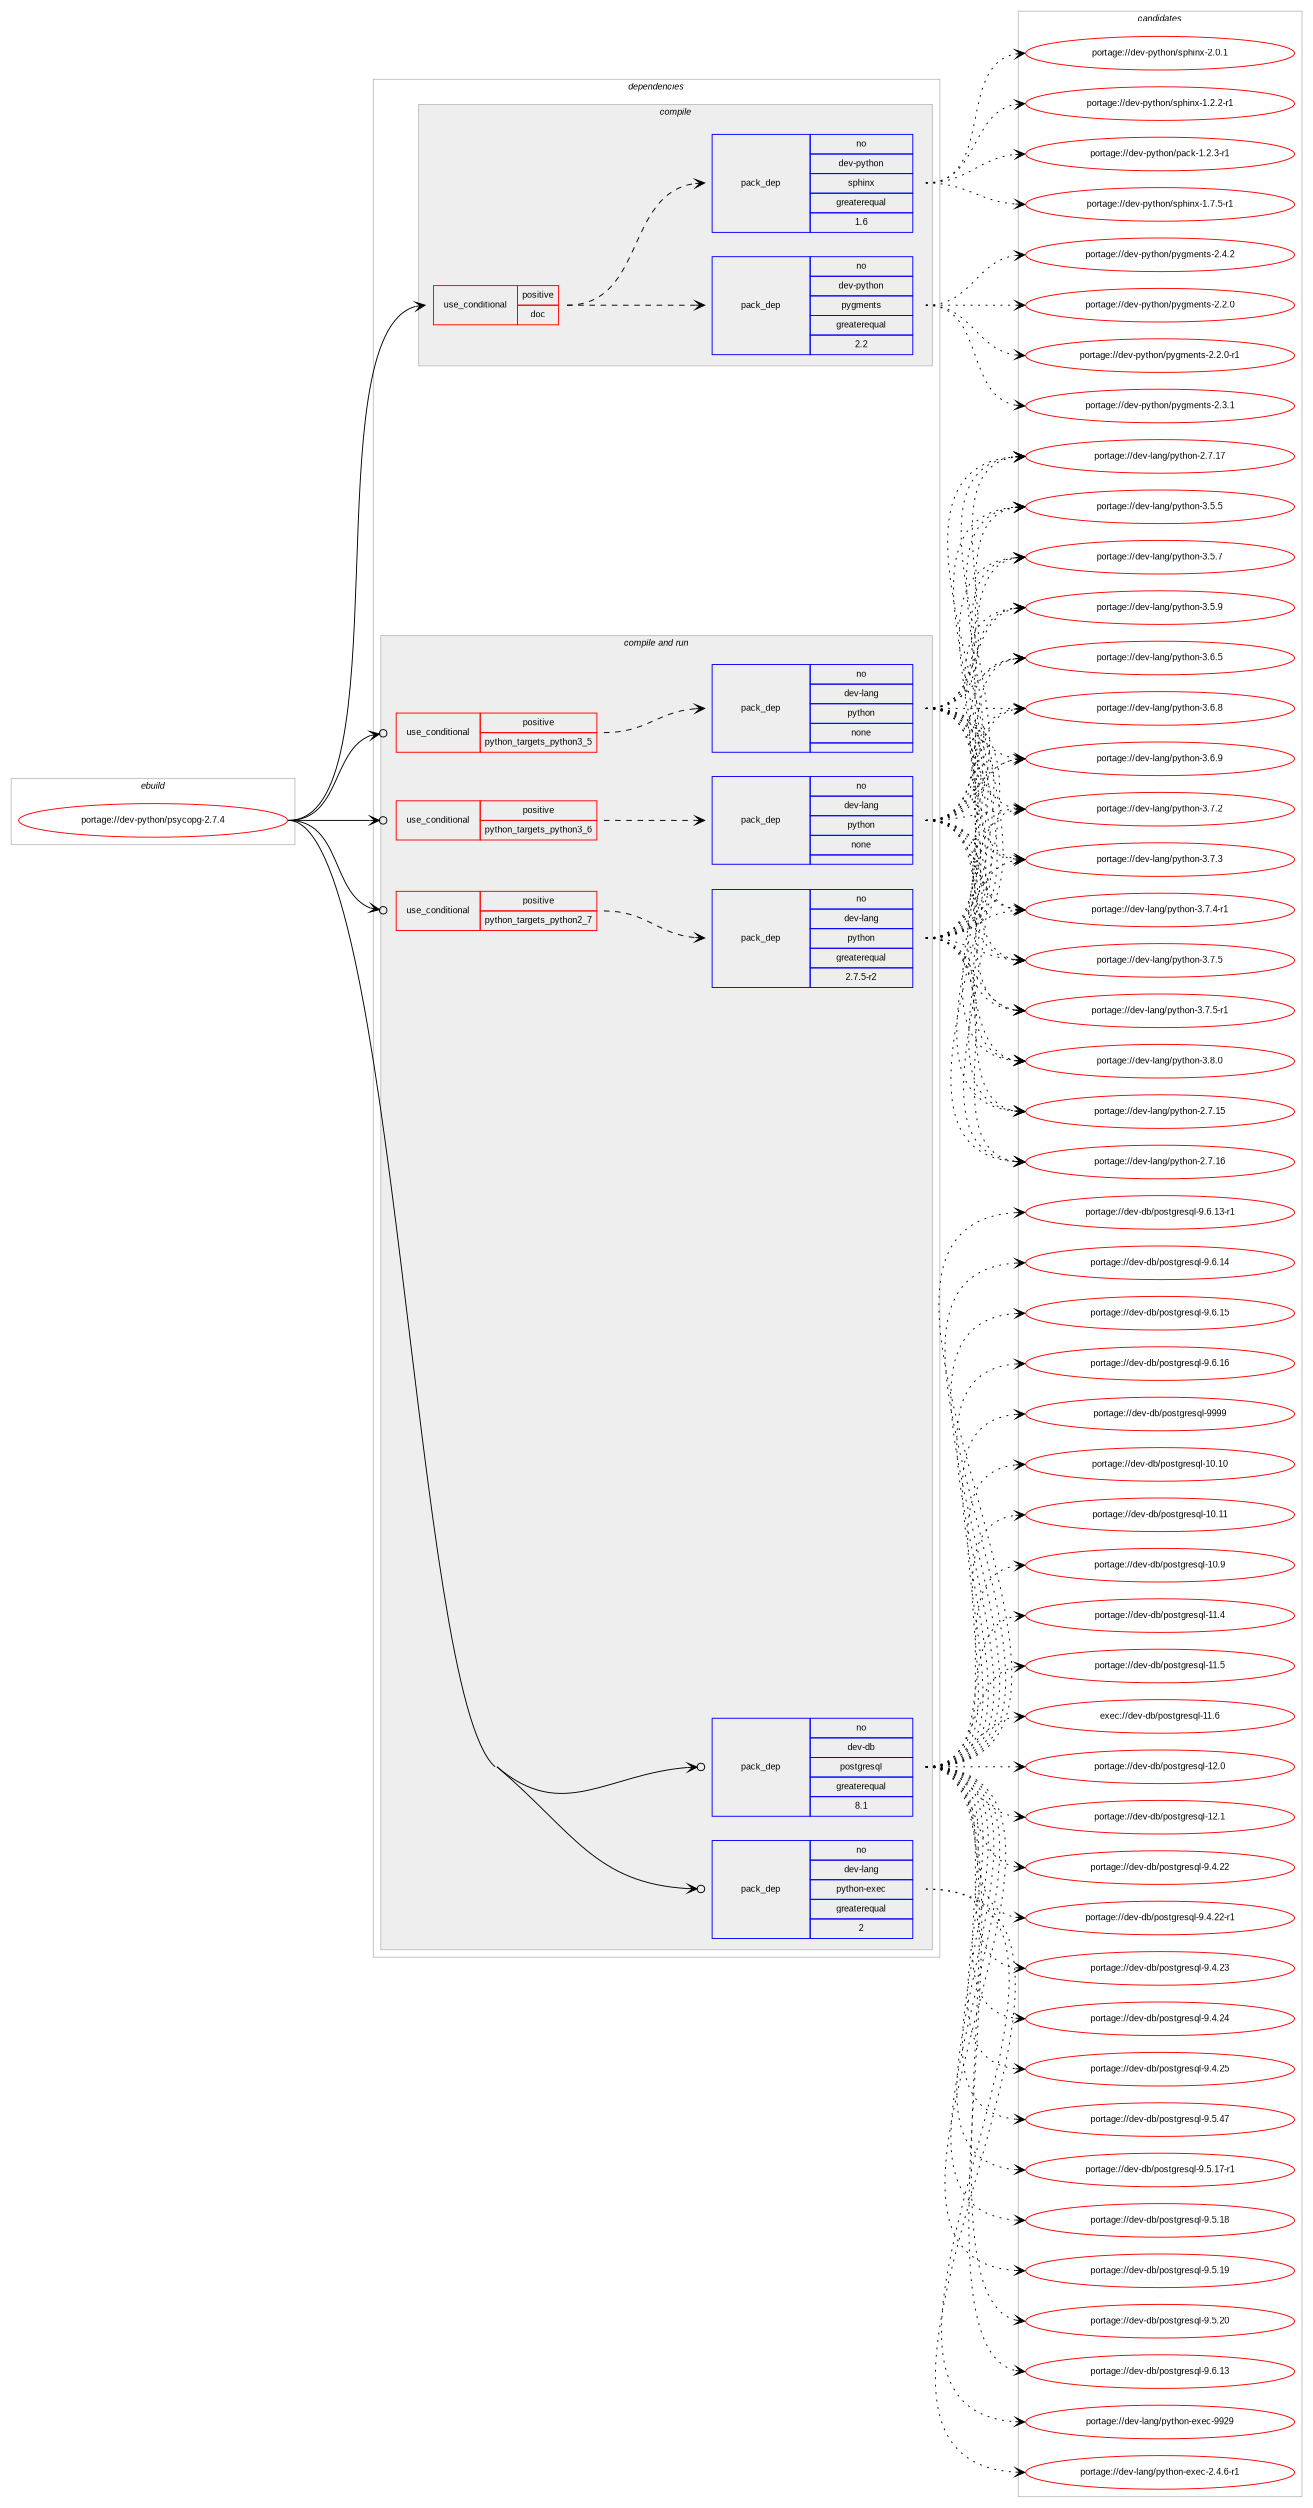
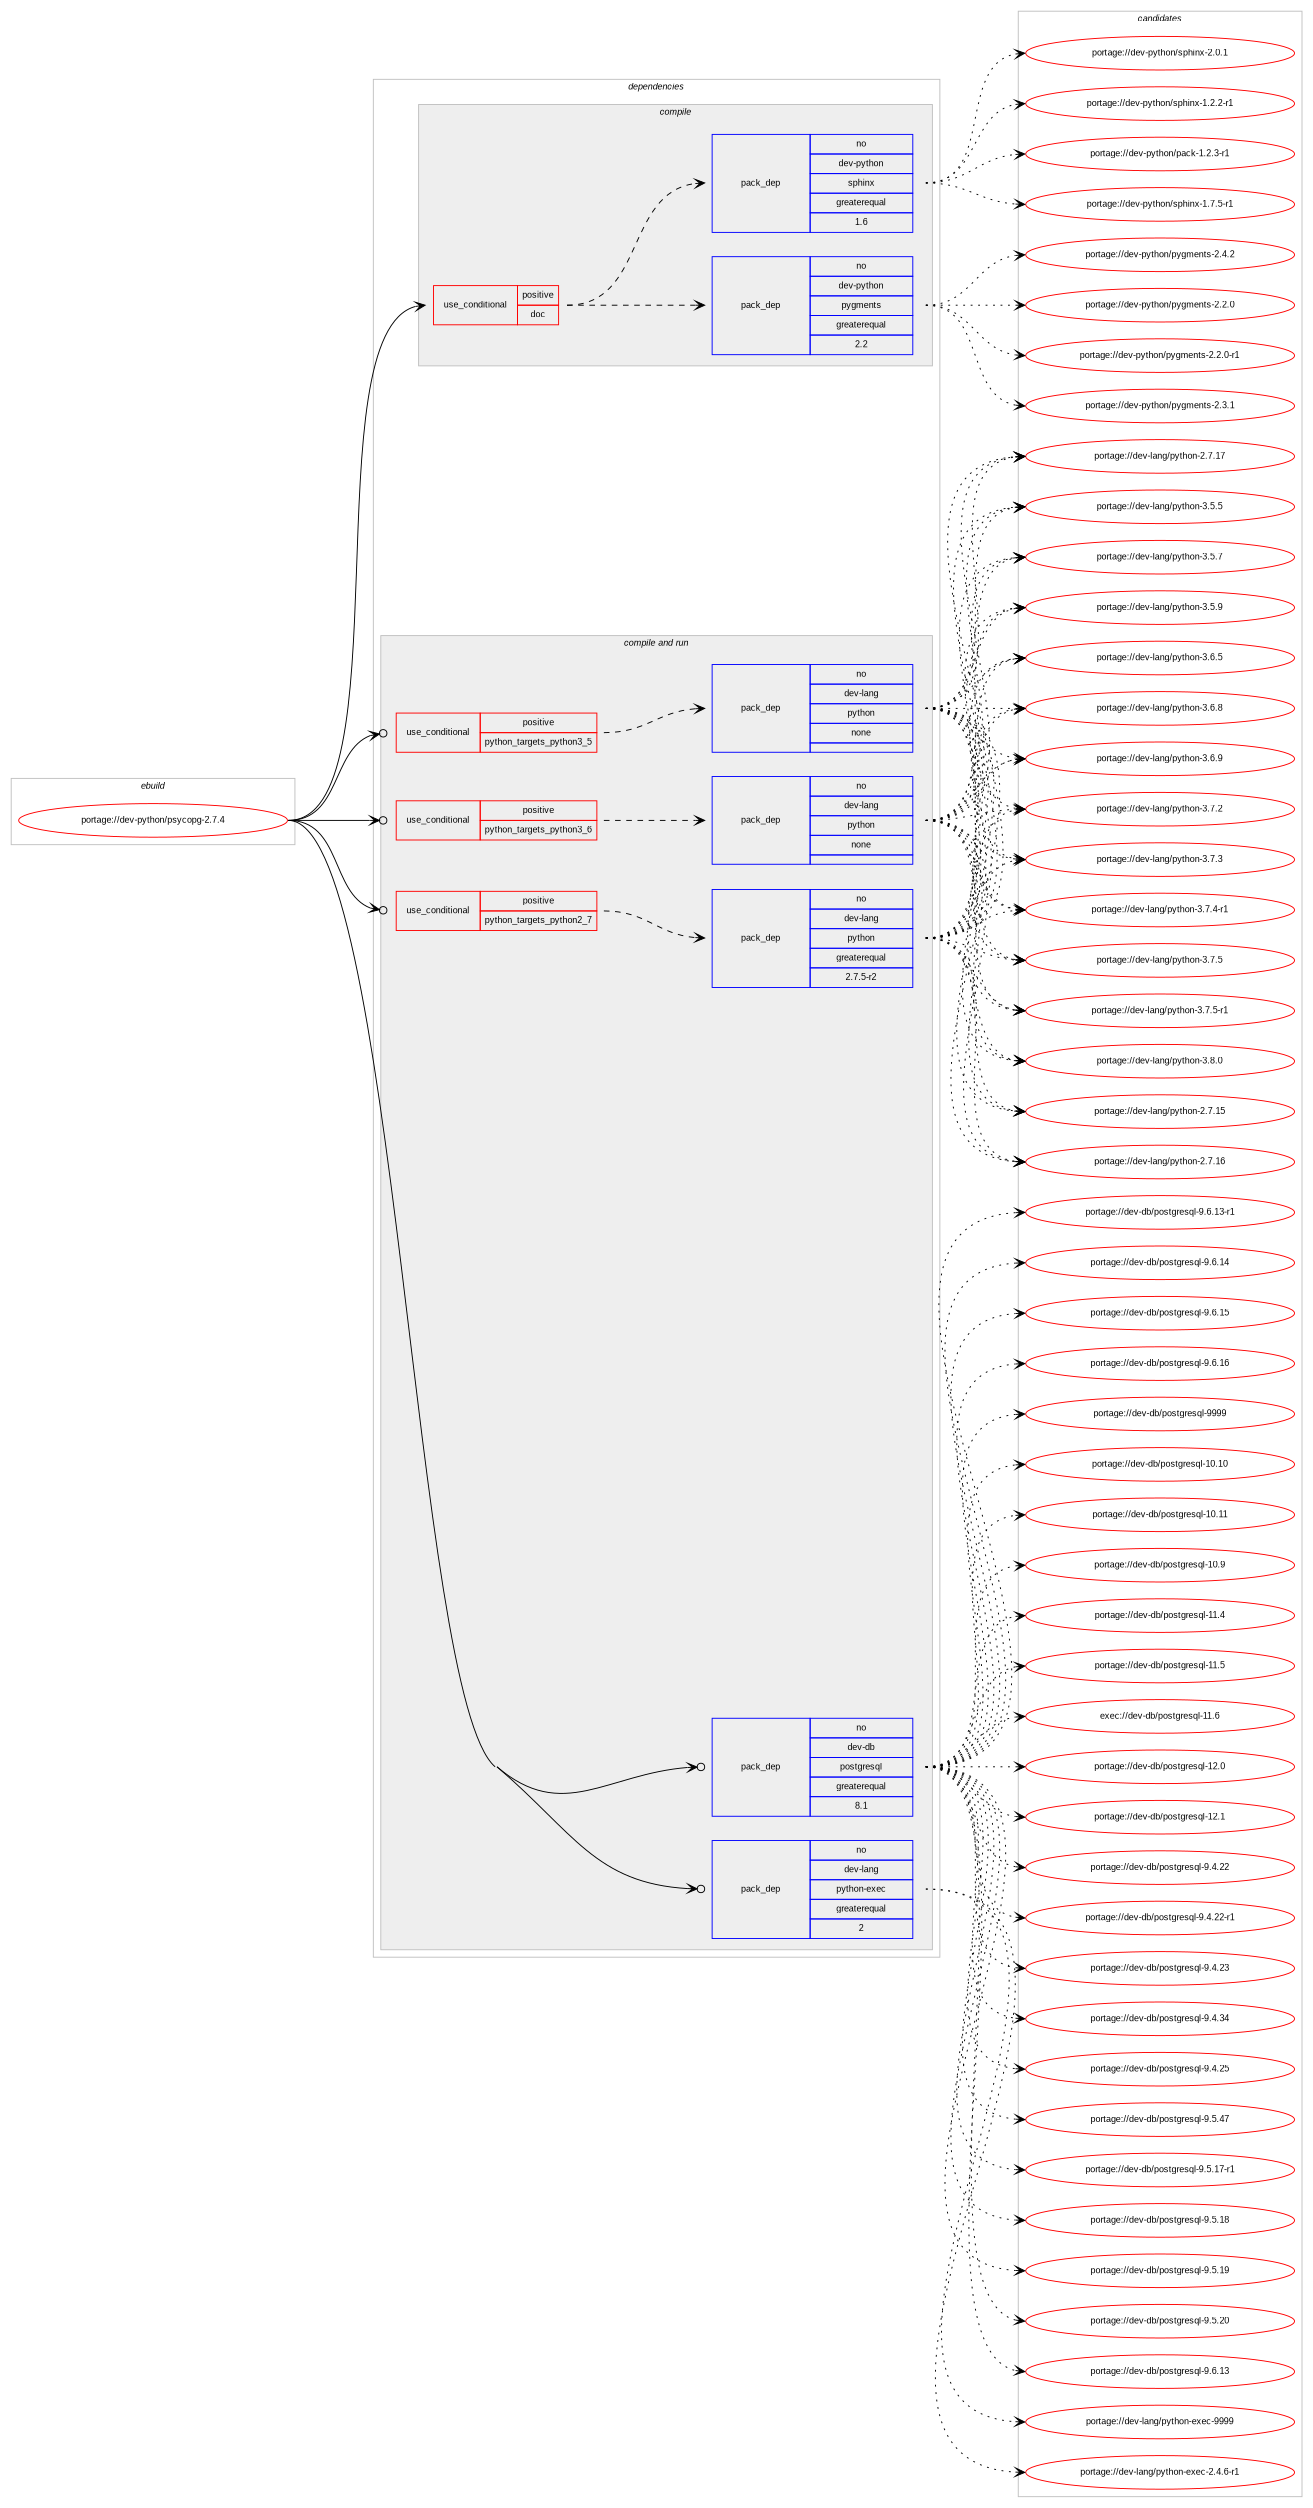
(1160, 2019) -> (1160, 2019)
(1160, 2422) -> (1160, 2422)
